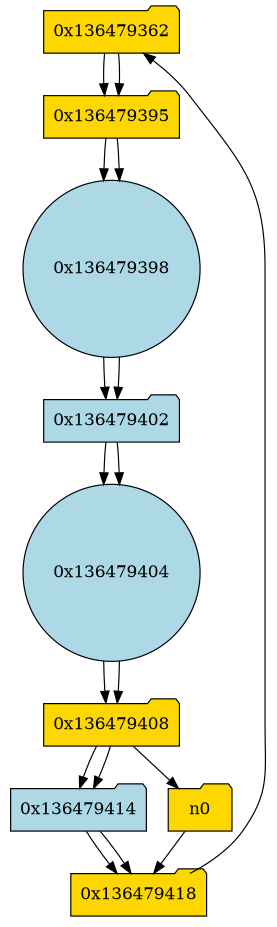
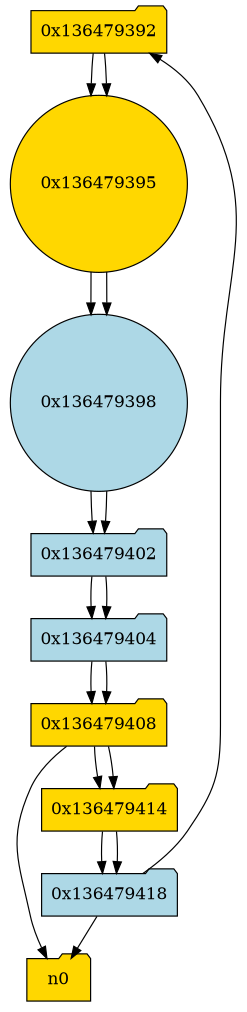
(112, 32) -> (99, 32)
(112, 117) -> (99, 184)
(112, 573) -> (99, 640)
(79, 810) -> (109, 810)
(173, 848) -> (87, 932)
(139, 895) -> (109, 895)
